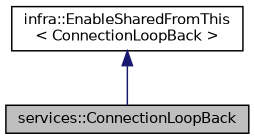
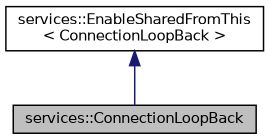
(127, 29) -> (135, 29)
